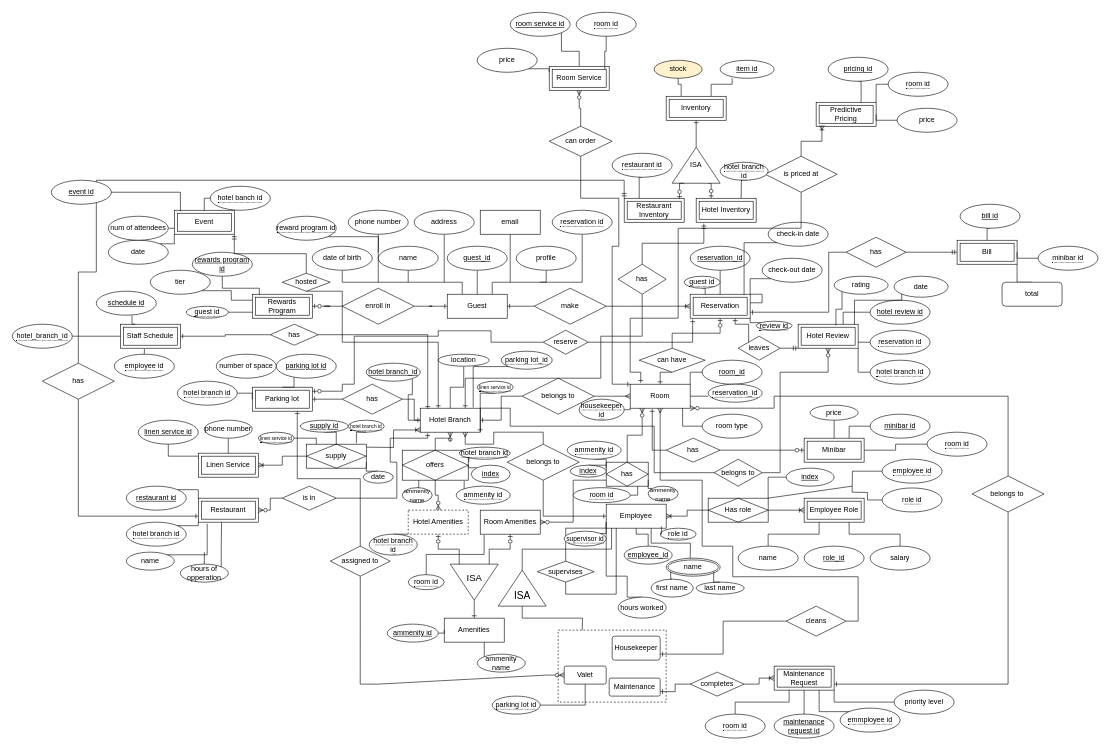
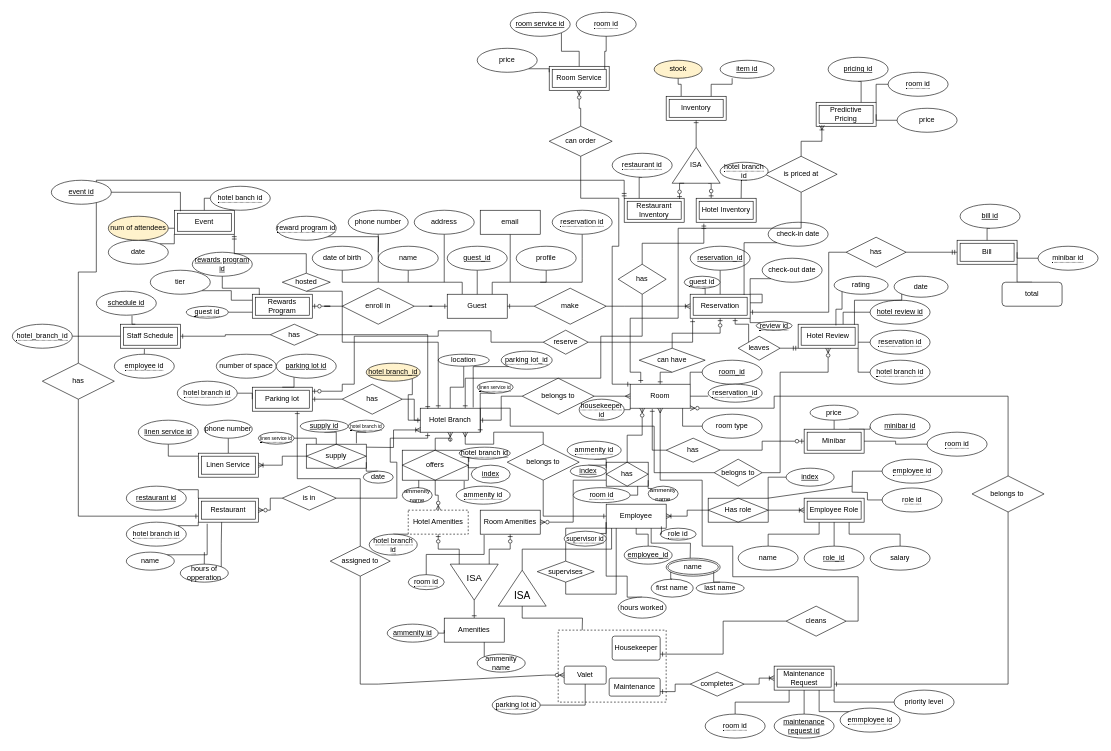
(138, 228) -> (138, 228)
(393, 372) -> (393, 372)
(834, 450) -> (834, 441)
none -> (834, 534)
